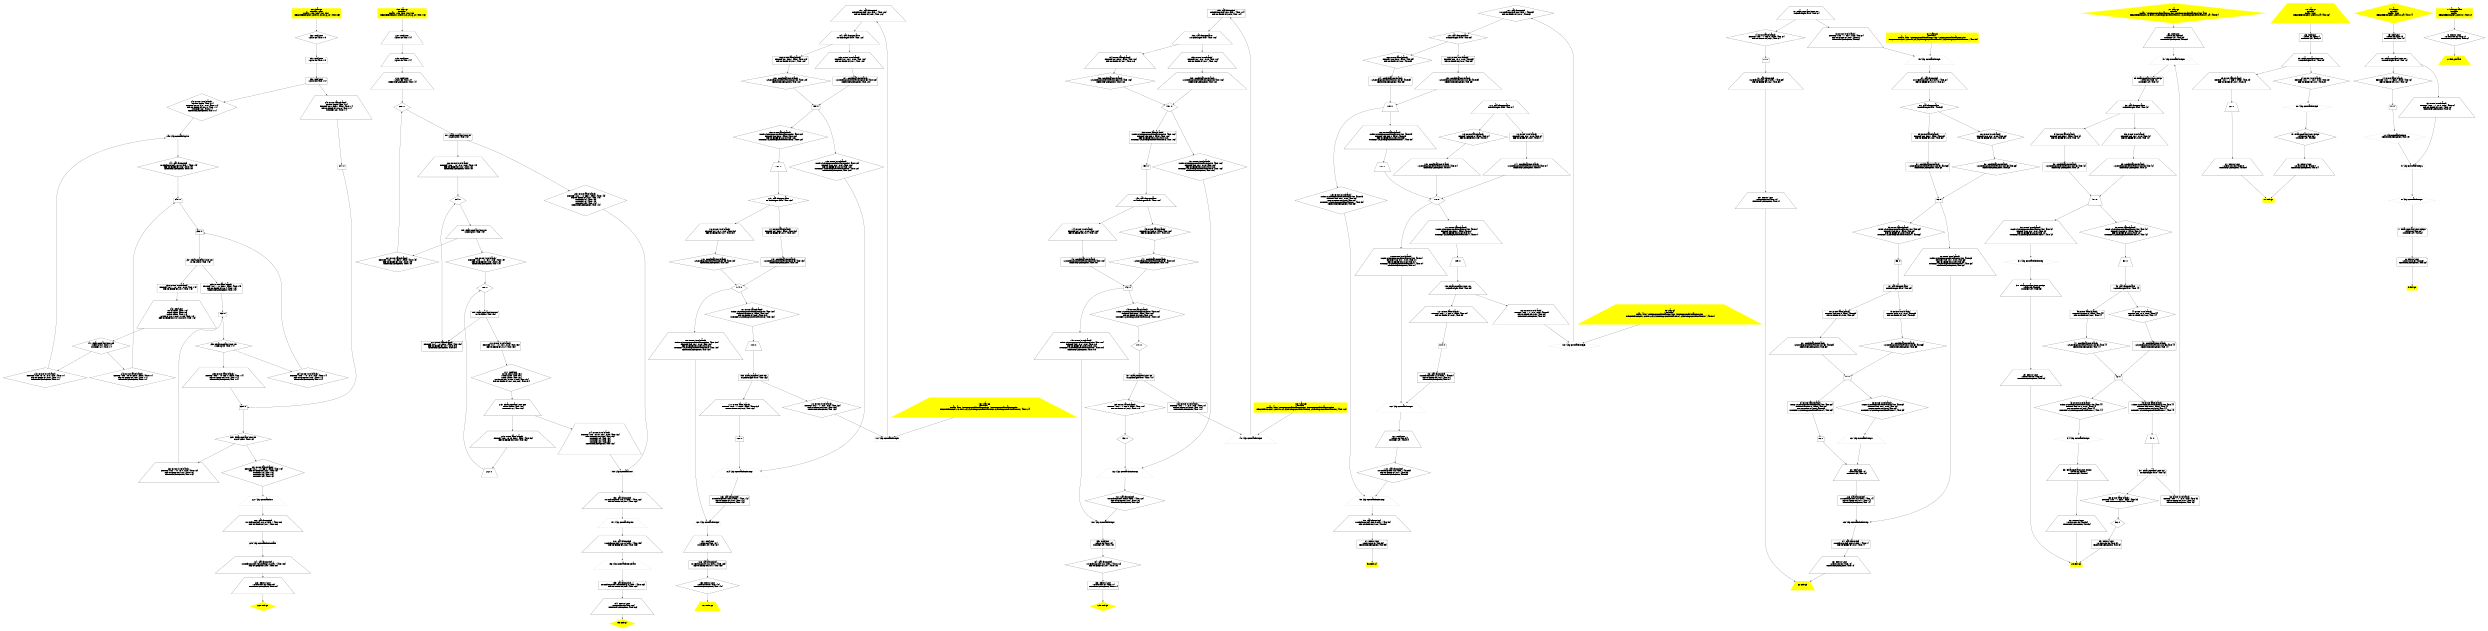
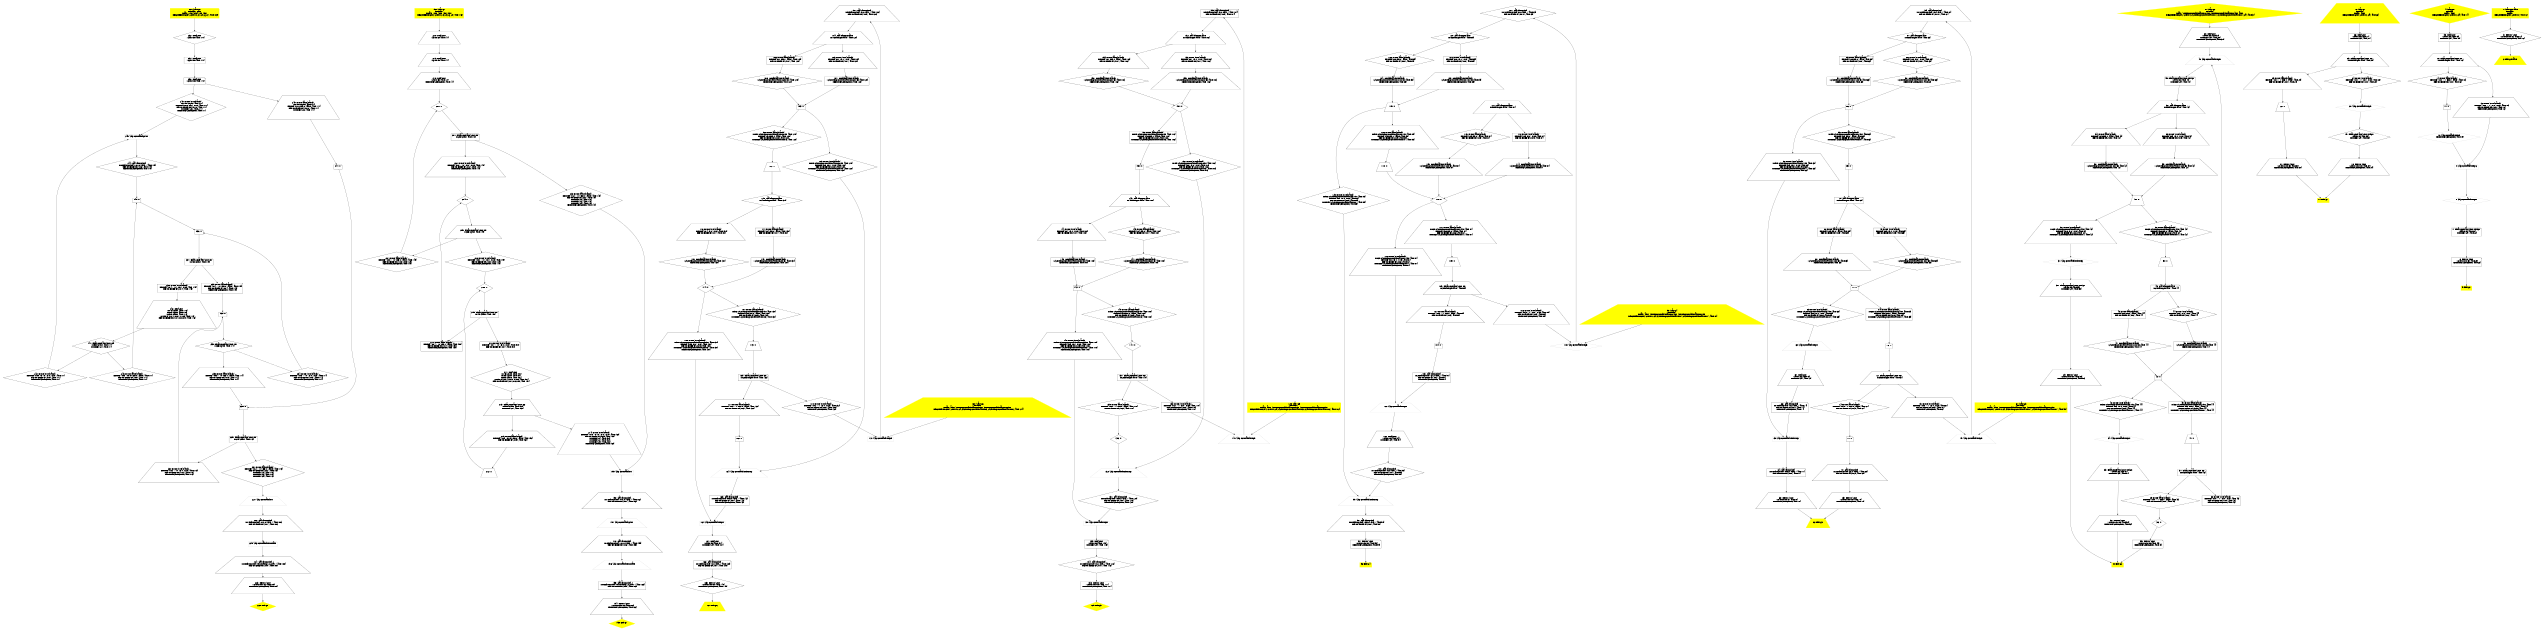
(243, 439) -> (243, 439)
(1834, 453) -> (1889, 359)
